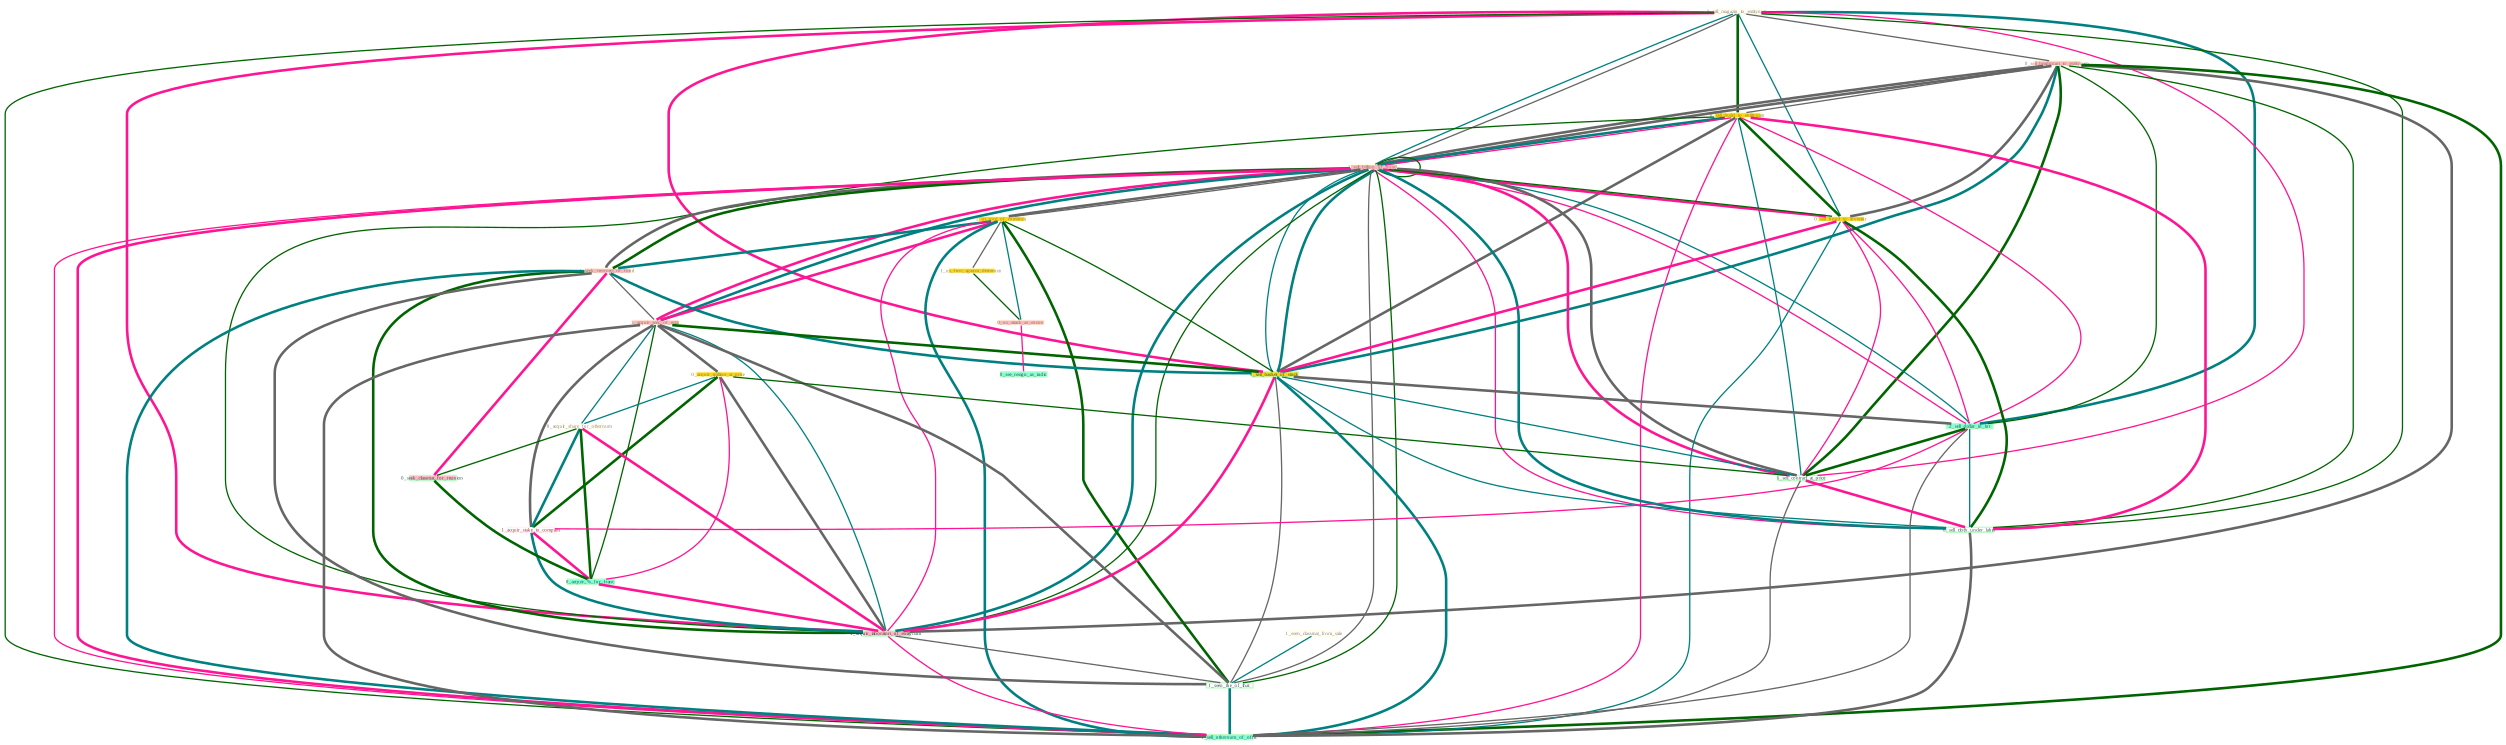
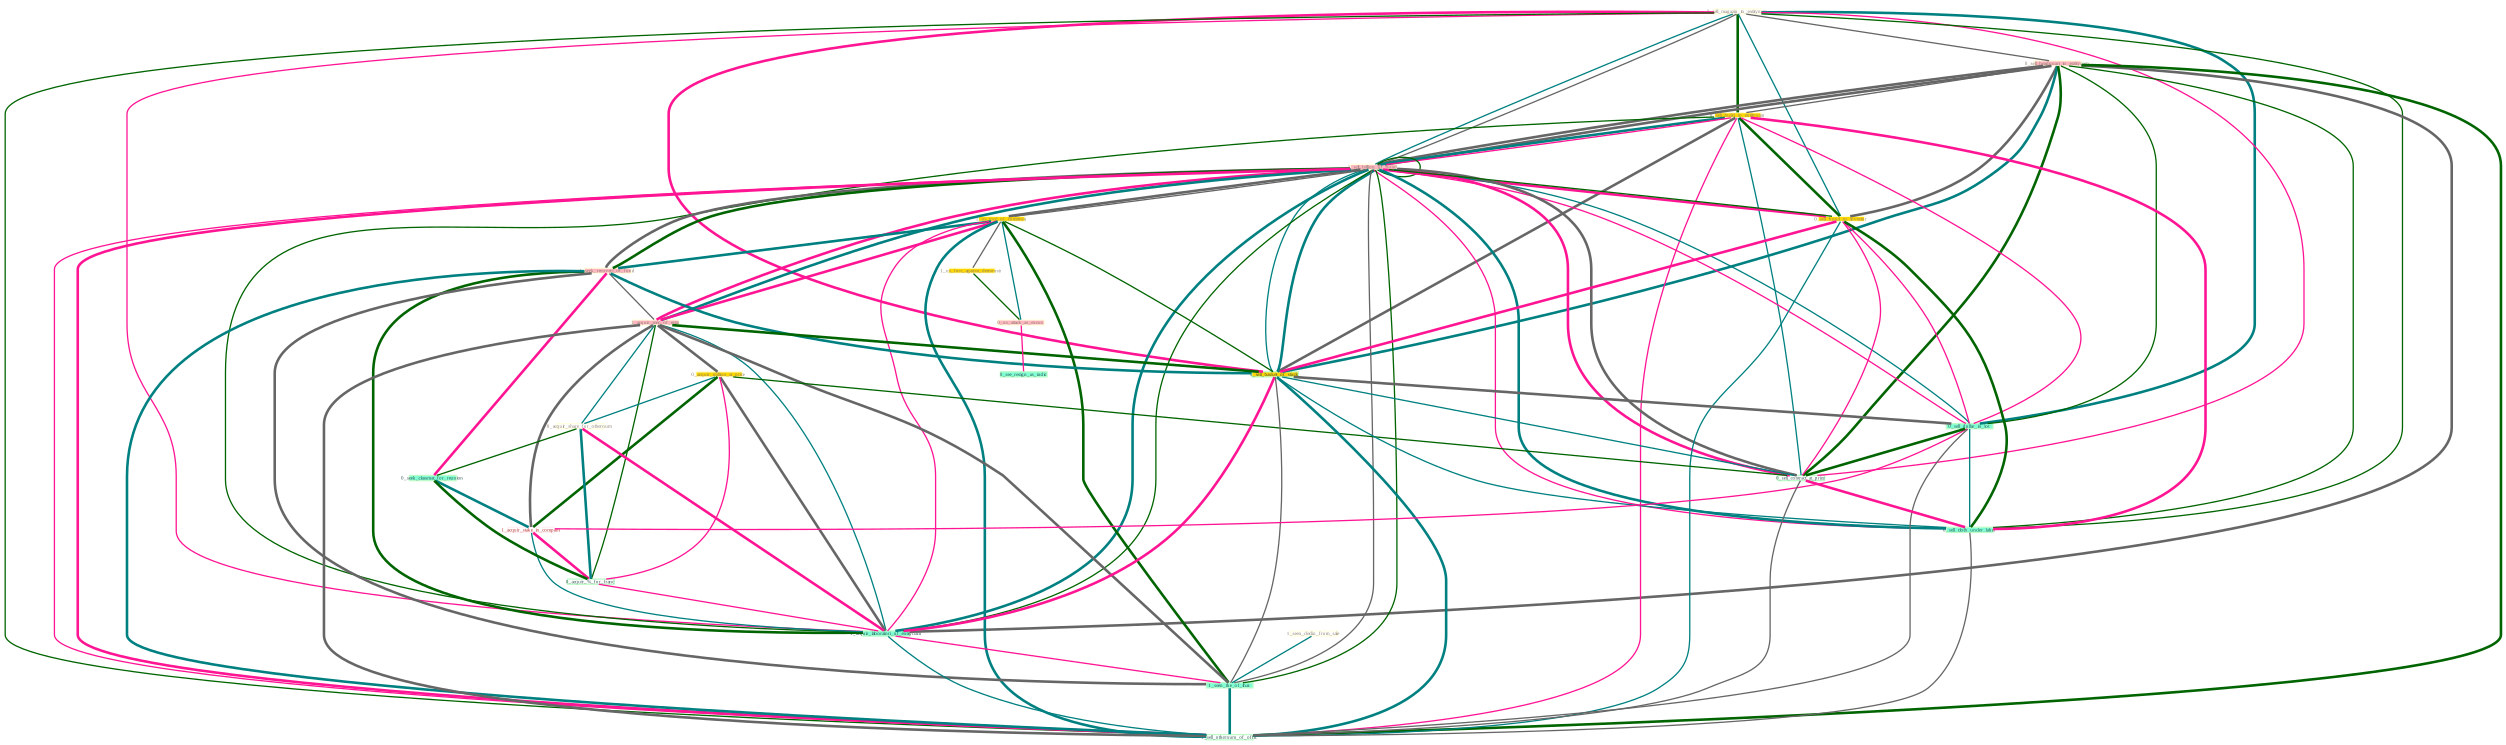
(352, 63) -> (352, 63)
(1970, 426) -> (1970, 426)
(433, 478) -> (433, 478)
(556, 478) -> (482, 504)
(1801, 478) -> (1801, 478)
(586, 504) -> (586, 504)
(1970, 530) -> (1970, 530)
(591, 582) -> (591, 582)
(739, 608) -> (739, 608)
(641, 612) -> (641, 612)
(886, 634) -> (886, 634)
(1314, 634) -> (1314, 634)
(1058, 659) -> (1058, 659)
(1230, 685) -> (1230, 685)
(1014, 704) -> (1014, 704)
(1676, 725) -> (1676, 725)
(1230, 737) -> (1230, 737)
